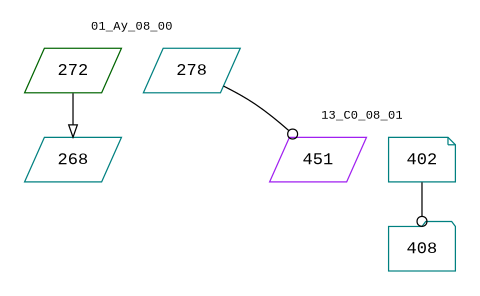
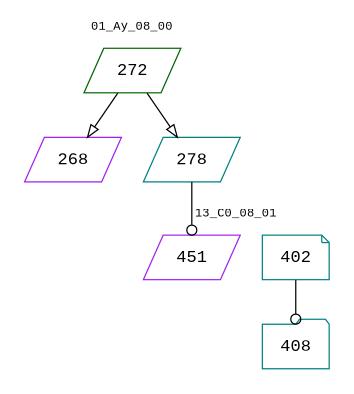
none -> (159, 110)
(73, 160) -> (73, 160)
